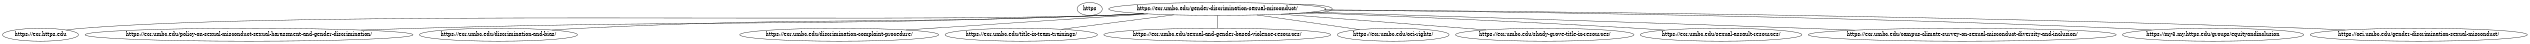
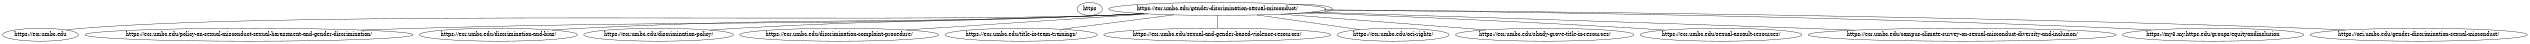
(40, 35) -> (40, 35)
none -> (659, 35)
